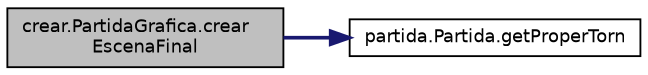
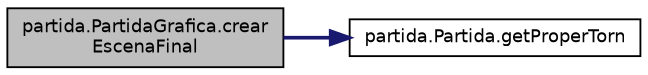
(145, 38) -> (145, 38)
